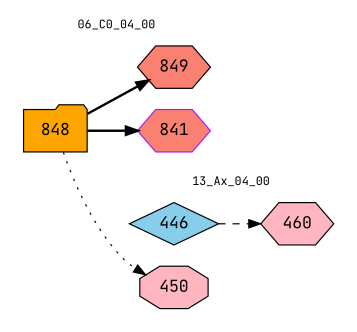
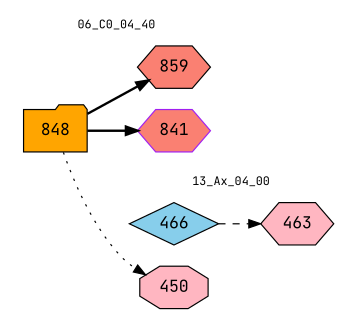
(117, 25) -> (117, 25)
(174, 67) -> (174, 67)
(174, 224) -> (174, 224)
(297, 224) -> (297, 224)
